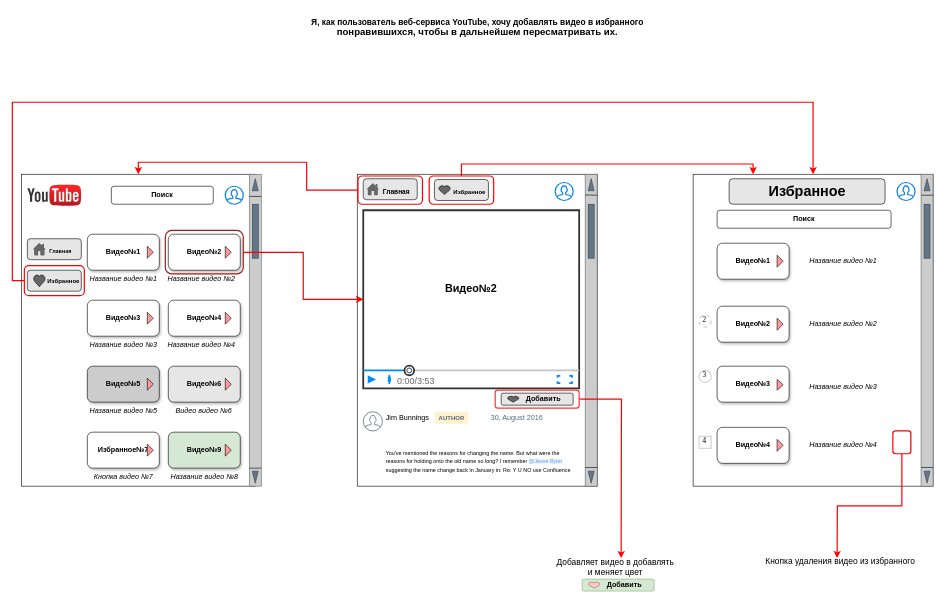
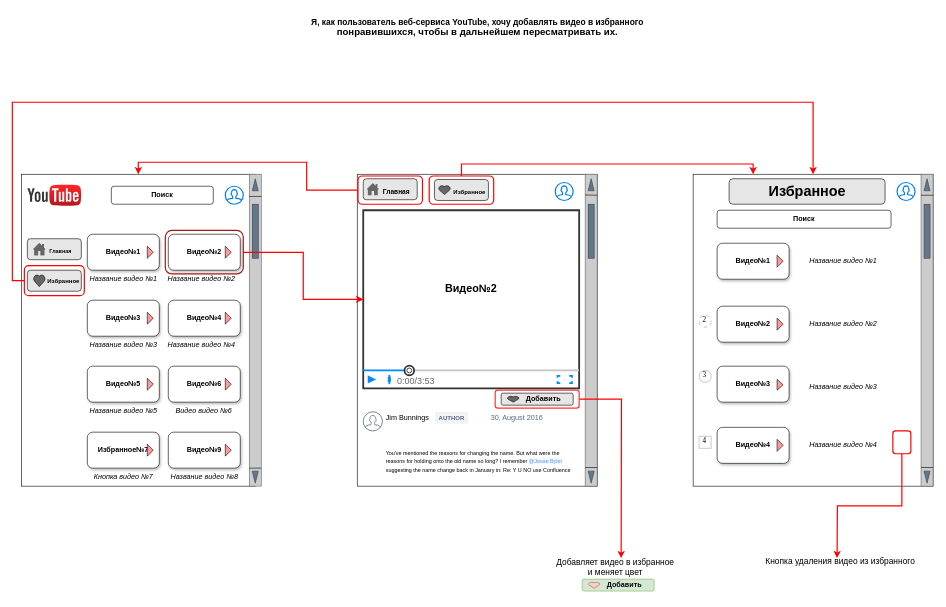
(123, 384) -> (123, 384)
(204, 384) -> (204, 384)
(452, 418) -> (452, 418)
(204, 450) -> (204, 450)
(616, 567) -> (616, 567)
